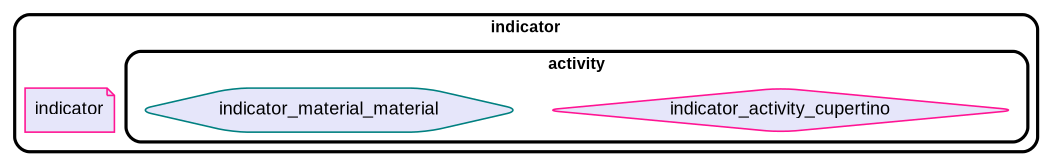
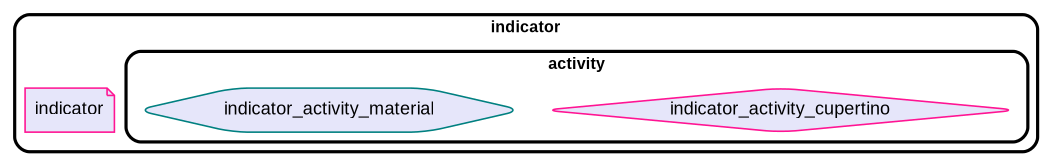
(329, 110) -> (329, 110)
